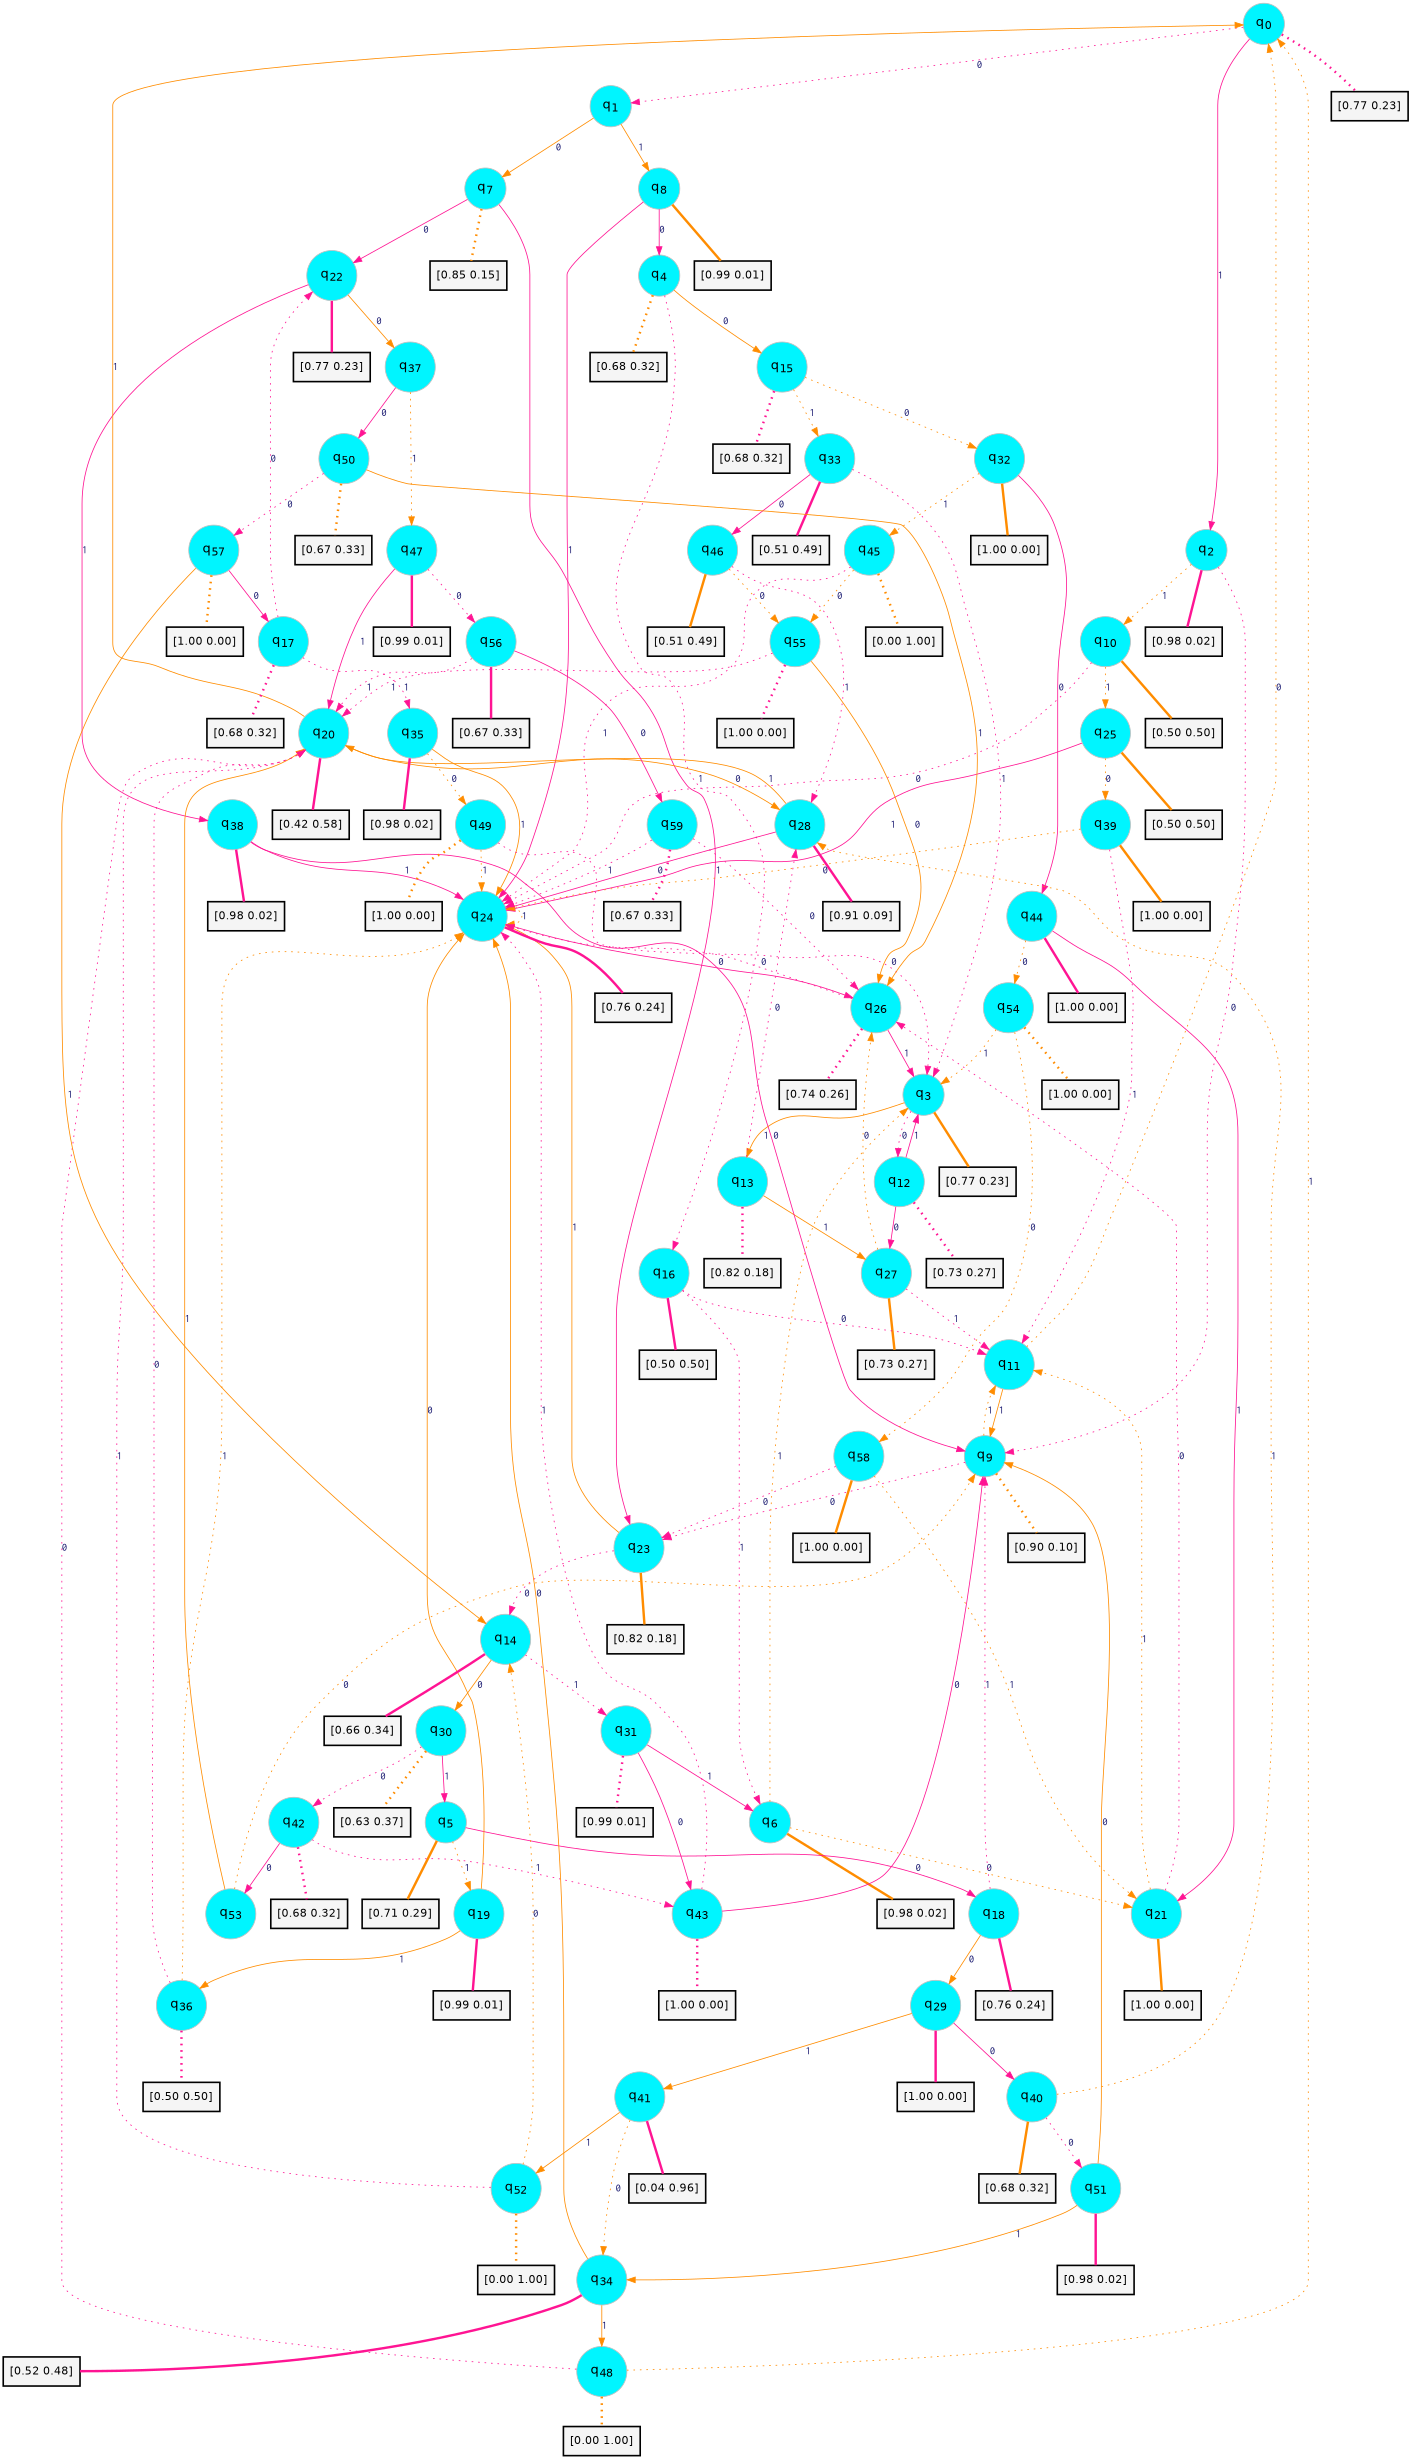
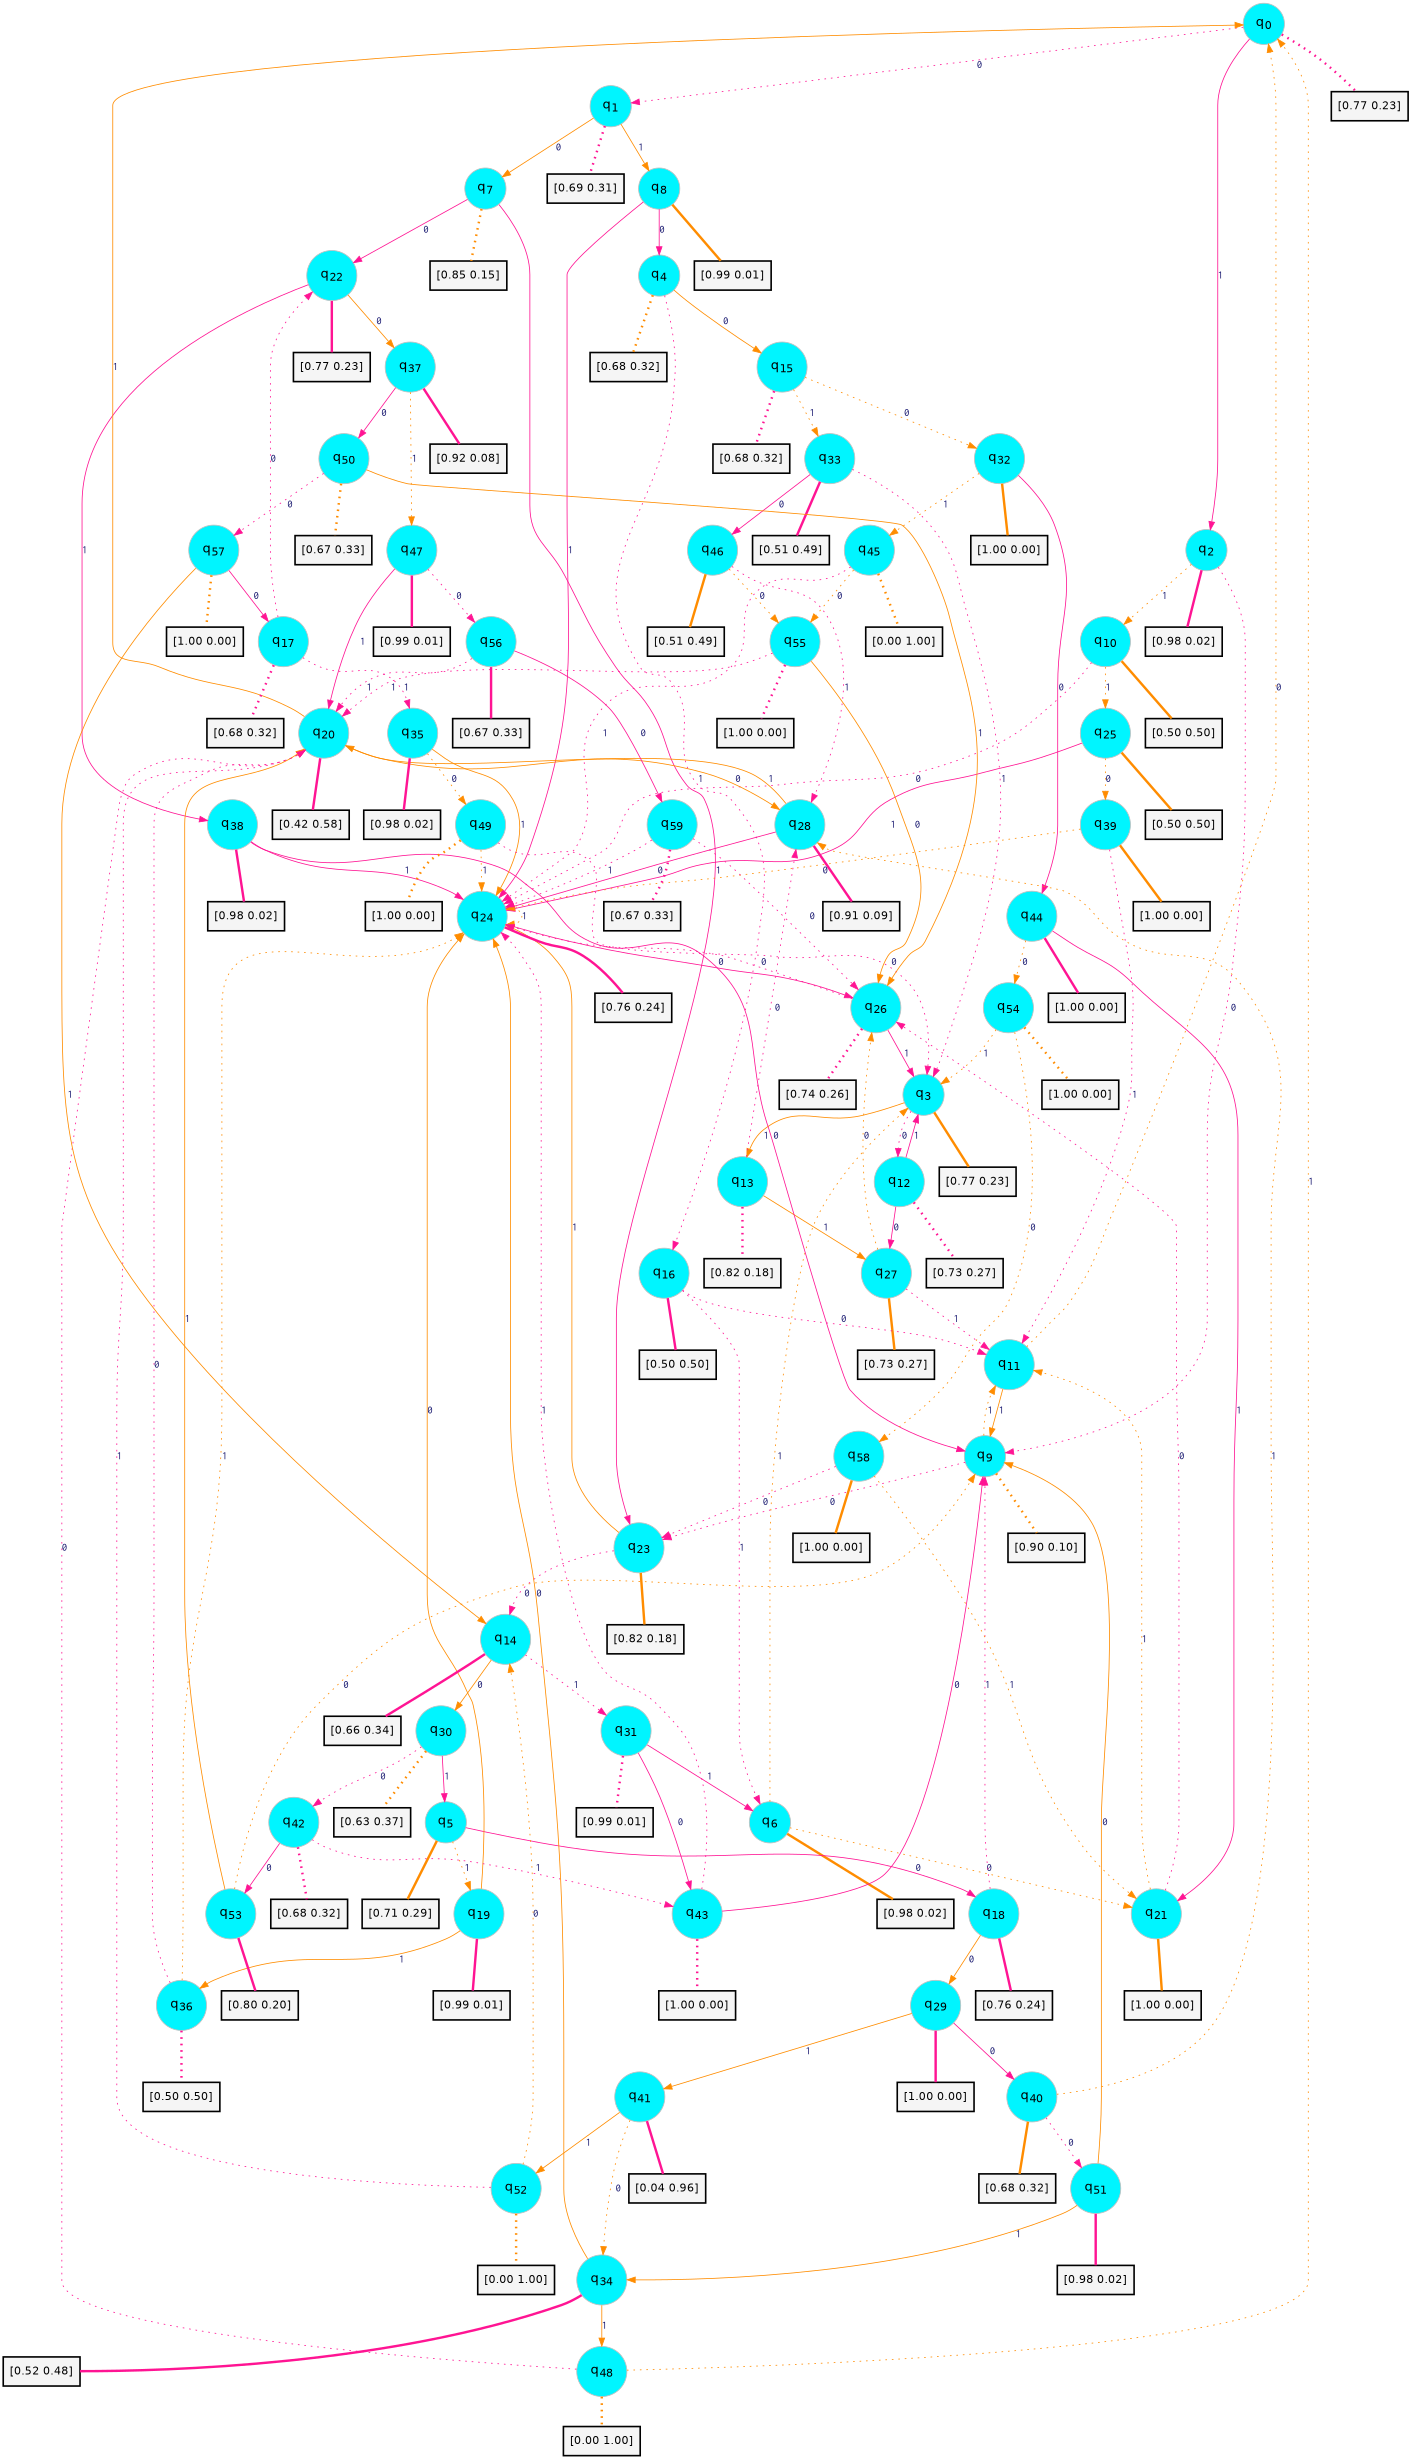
none -> (586, 189)
none -> (468, 459)
none -> (260, 2005)
